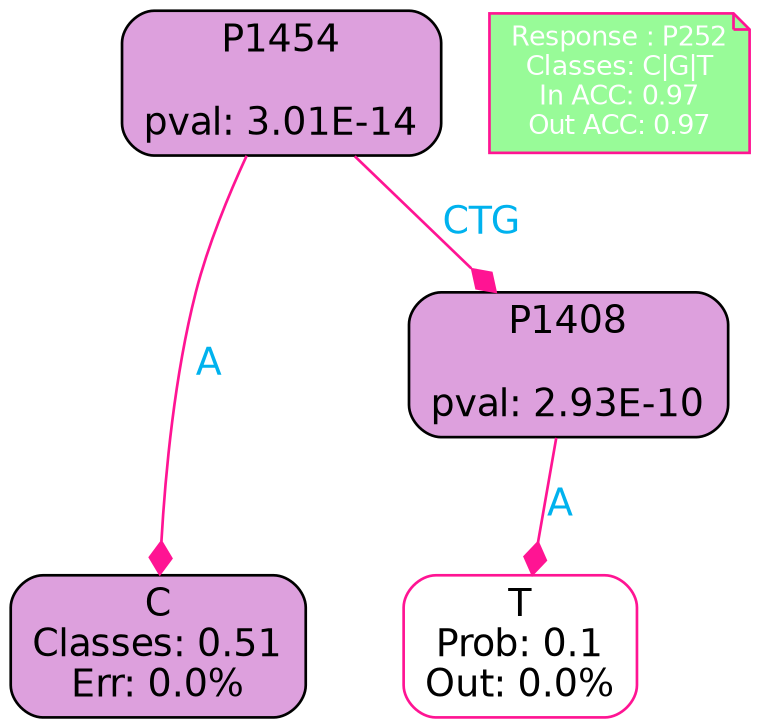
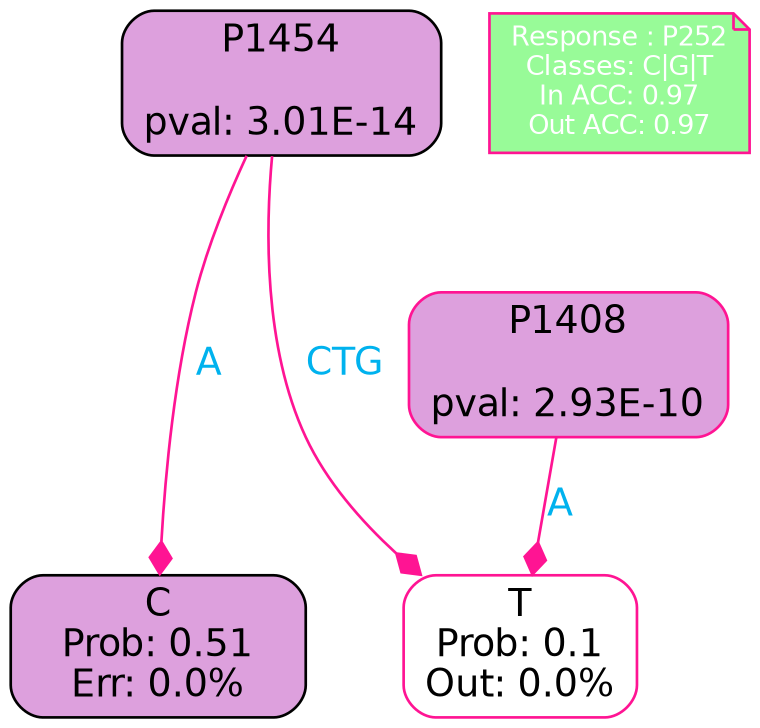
(413, 212) -> (284, 372)
(569, 365) -> (569, 365)
(158, 646) -> (158, 646)
